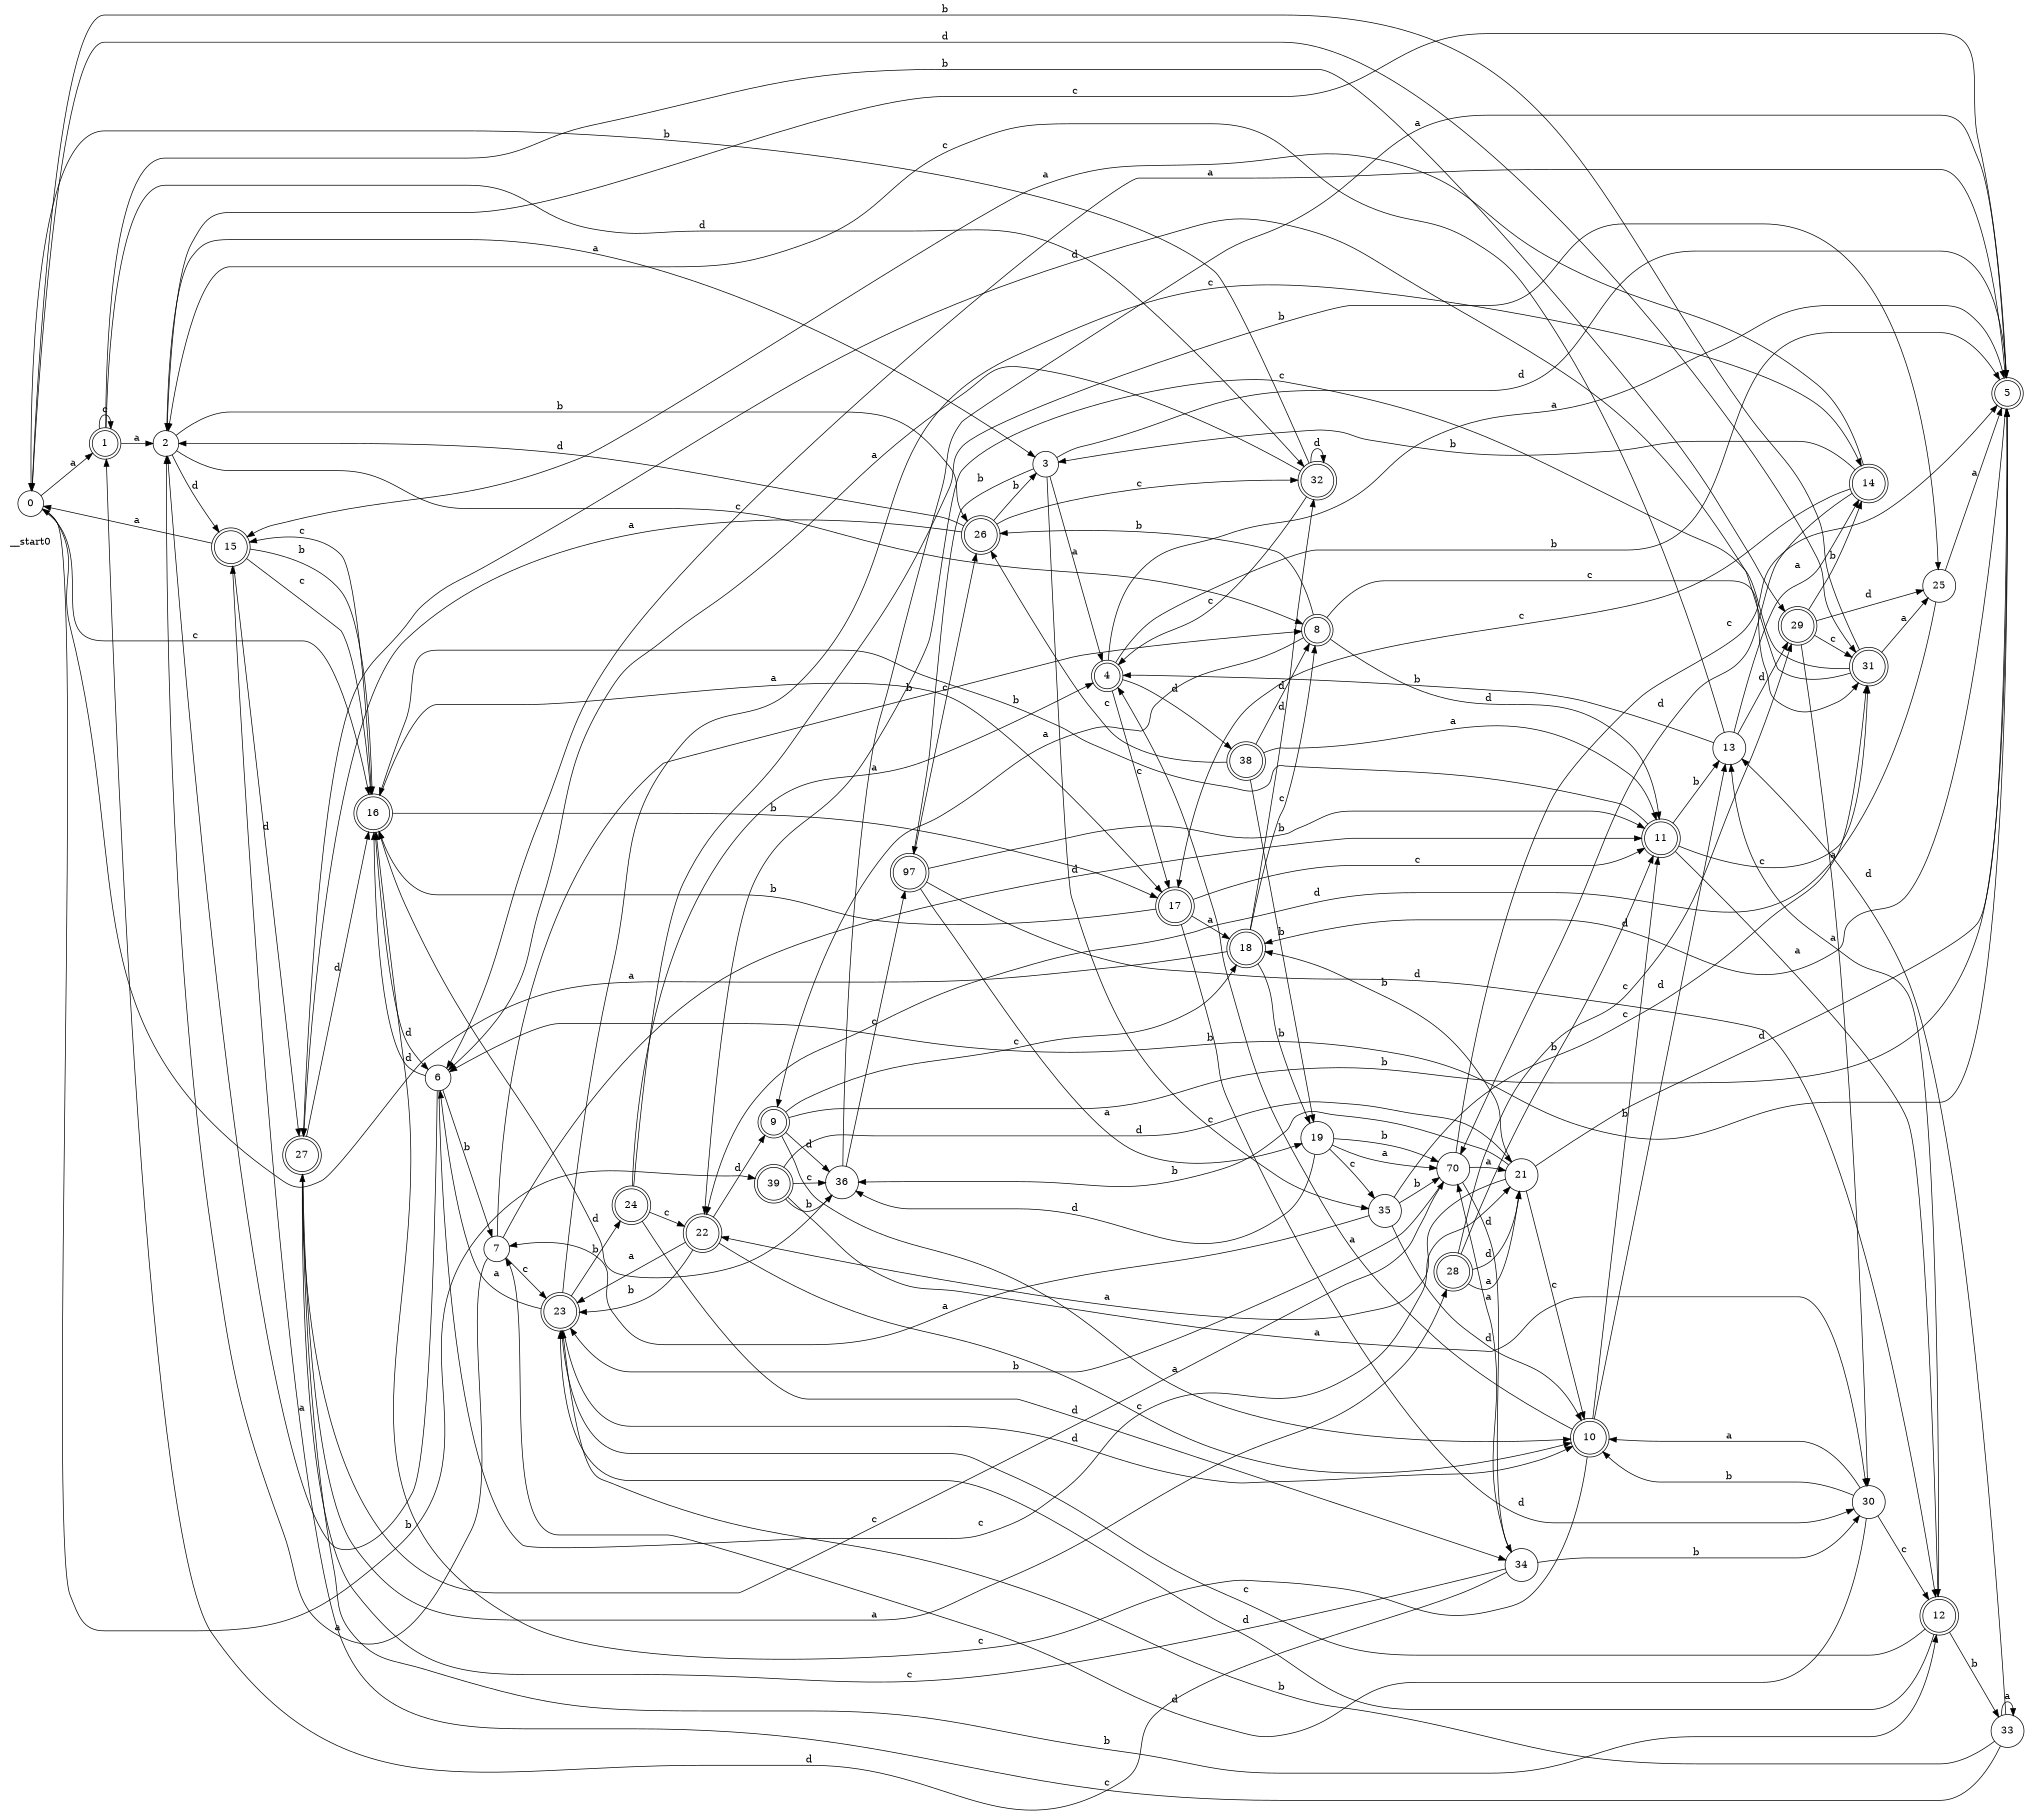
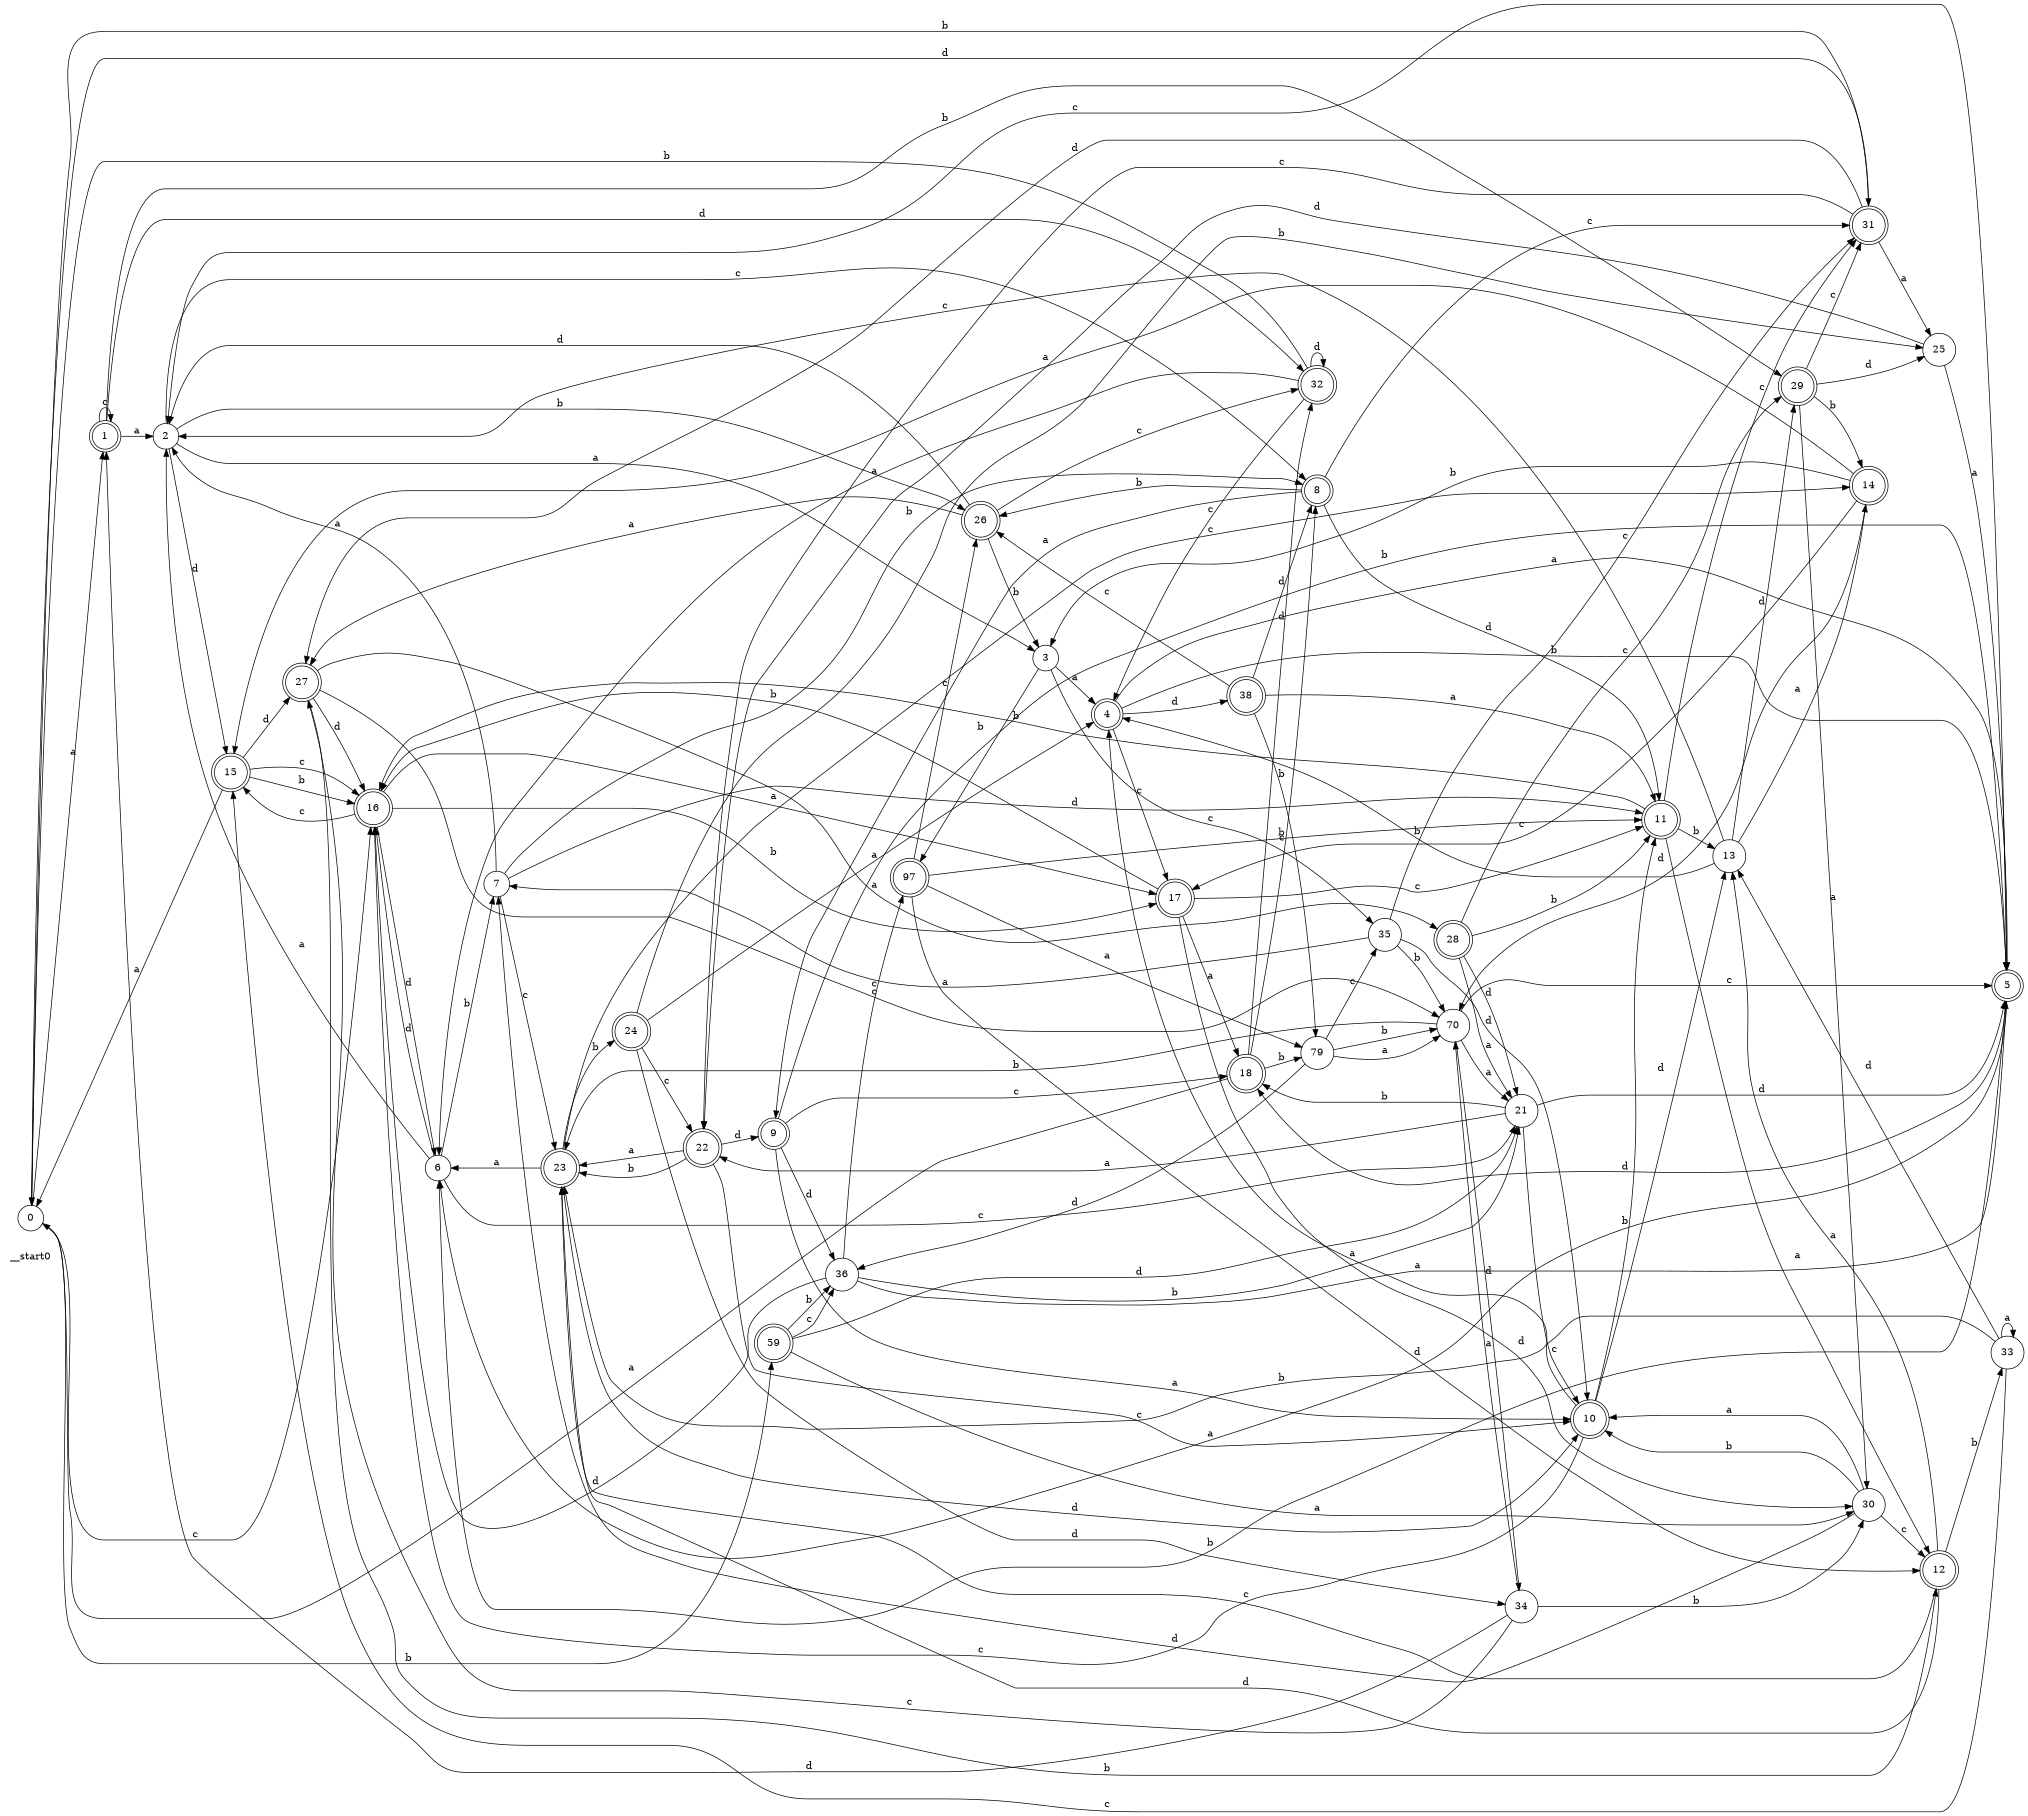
(1578, 341) -> none
(1317, 1138) -> (1317, 1053)
(1201, 1175) -> (1222, 1295)
(774, 1184) -> (774, 1343)
